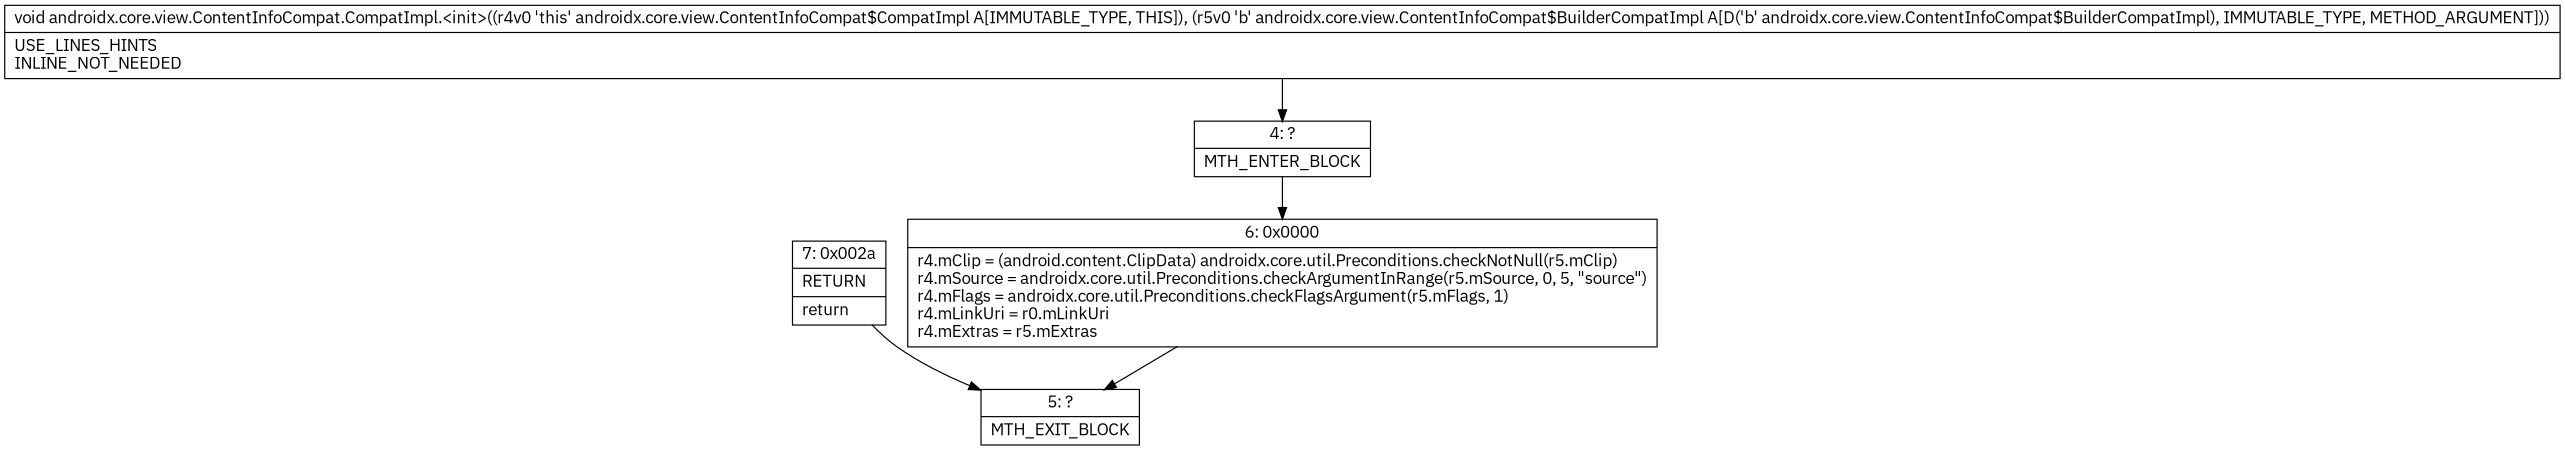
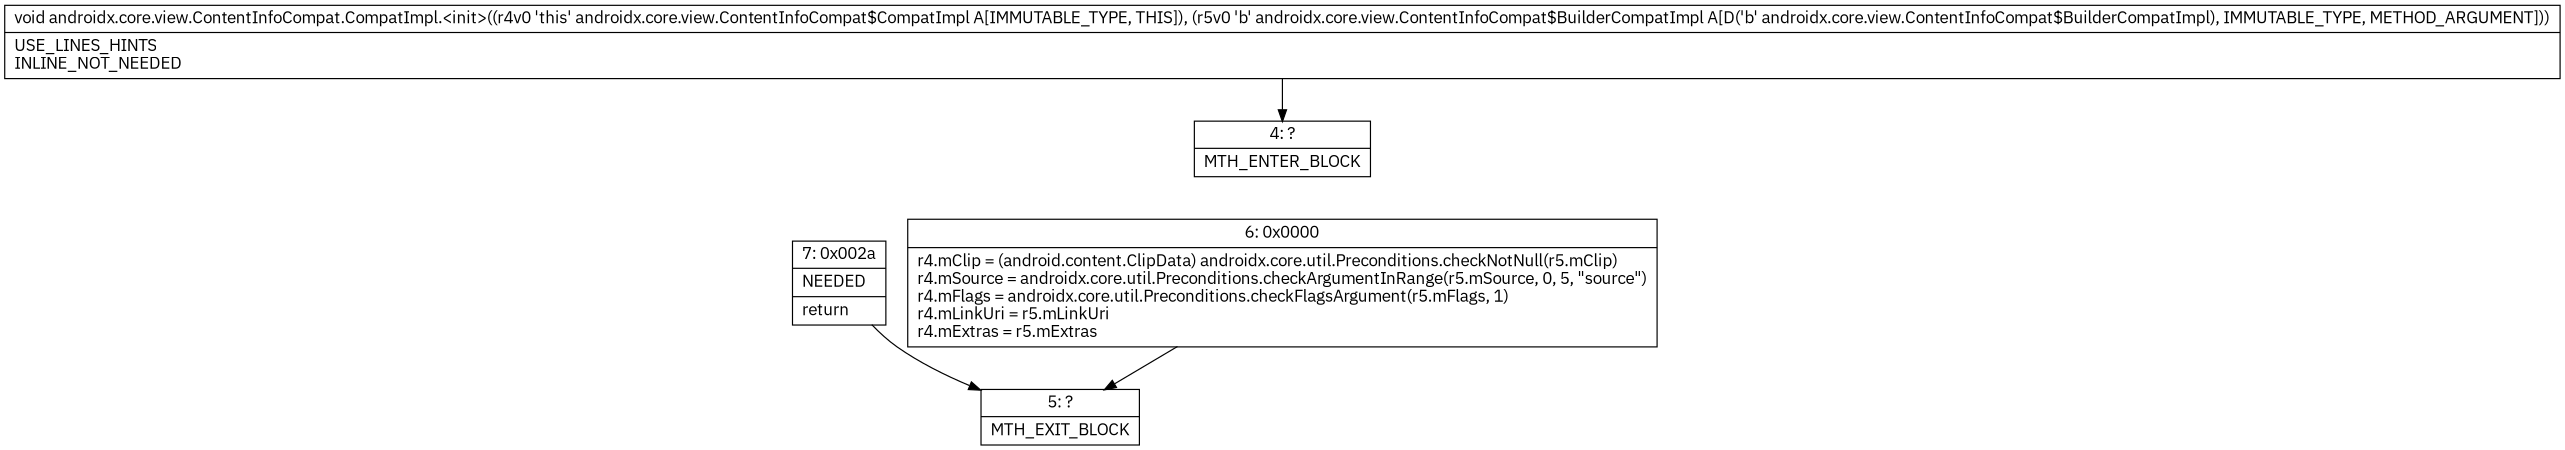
(1282, 192) -> none
(834, 282) -> (834, 282)
(1014, 314) -> (1014, 314)
